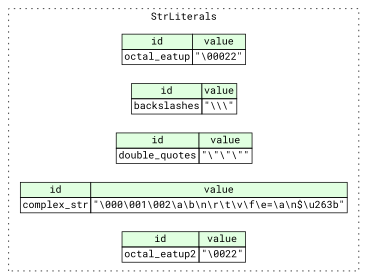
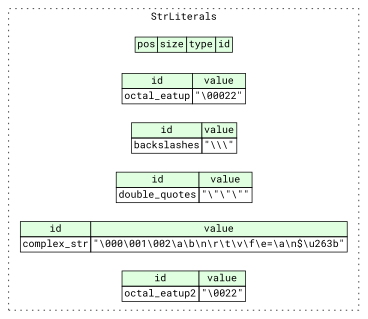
none -> (184, 44)
